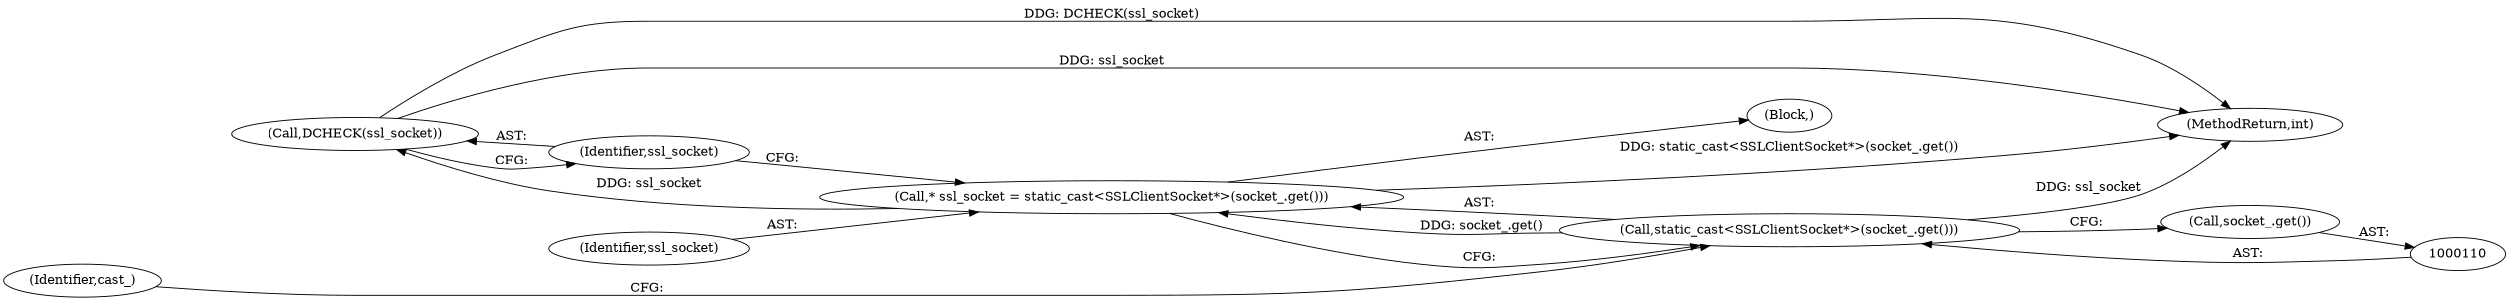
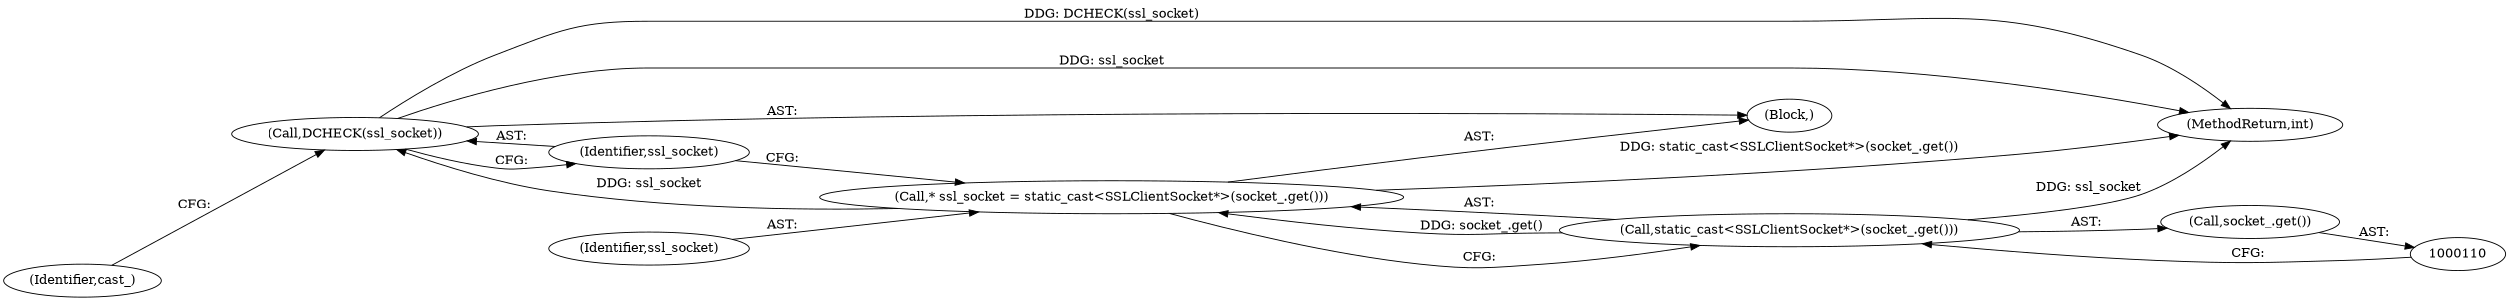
none -> (1102, 115)
(2089, 222) -> (2089, 222)
(2250, 254) -> (2250, 254)
(929, 295) -> (214, 210)
